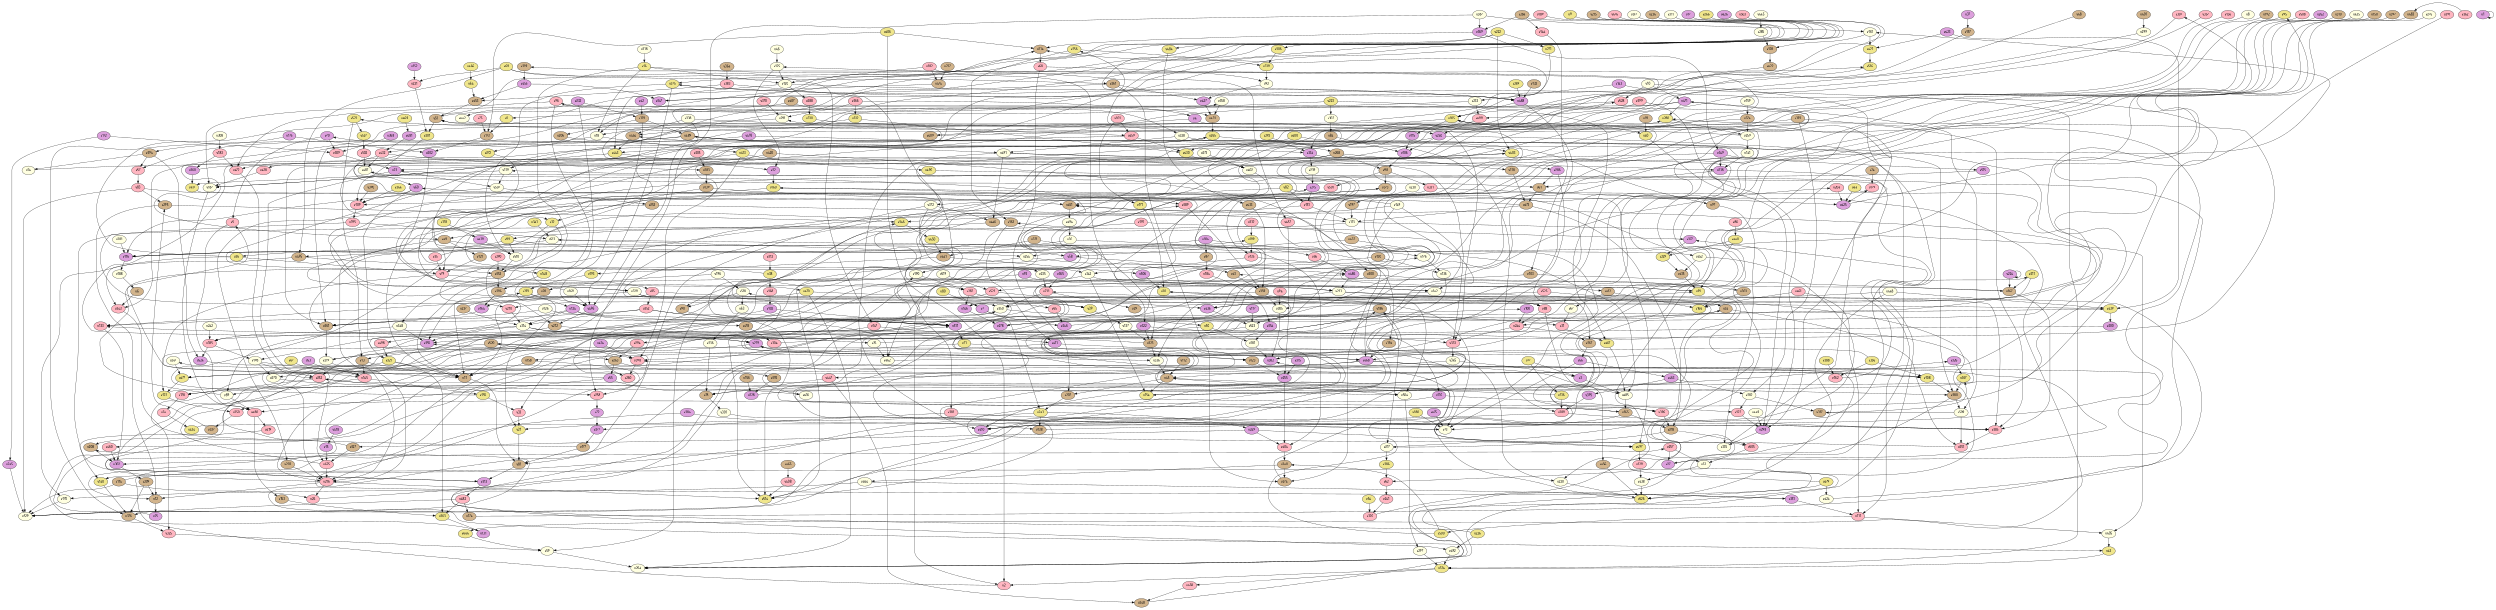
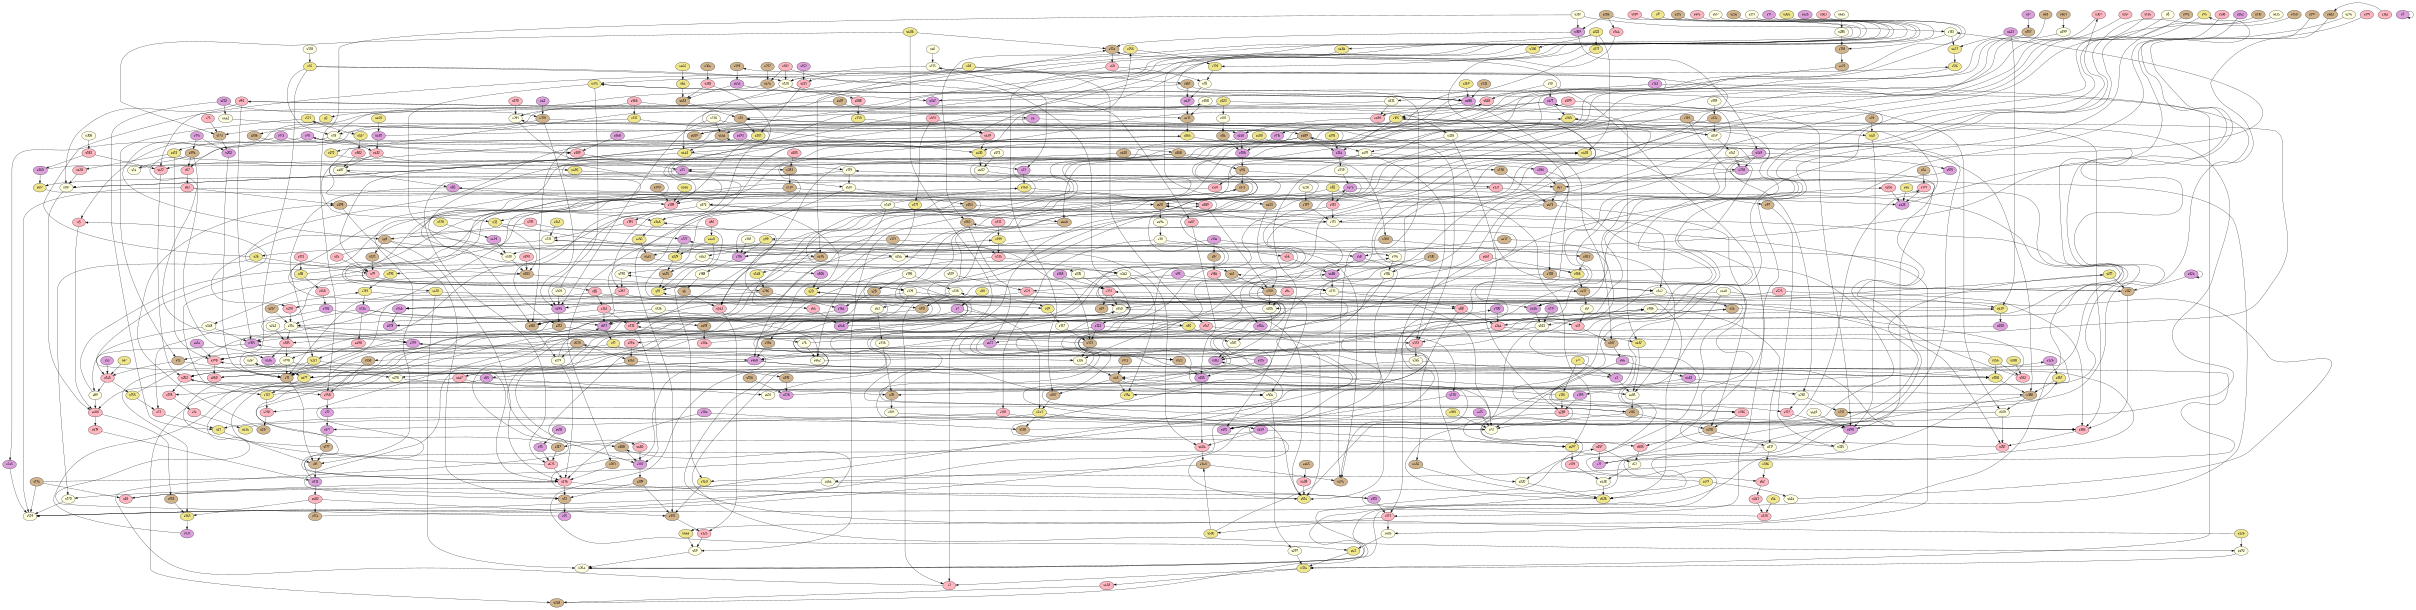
(1652, 300) -> (1580, 282)
(1380, 309) -> (1650, 309)
